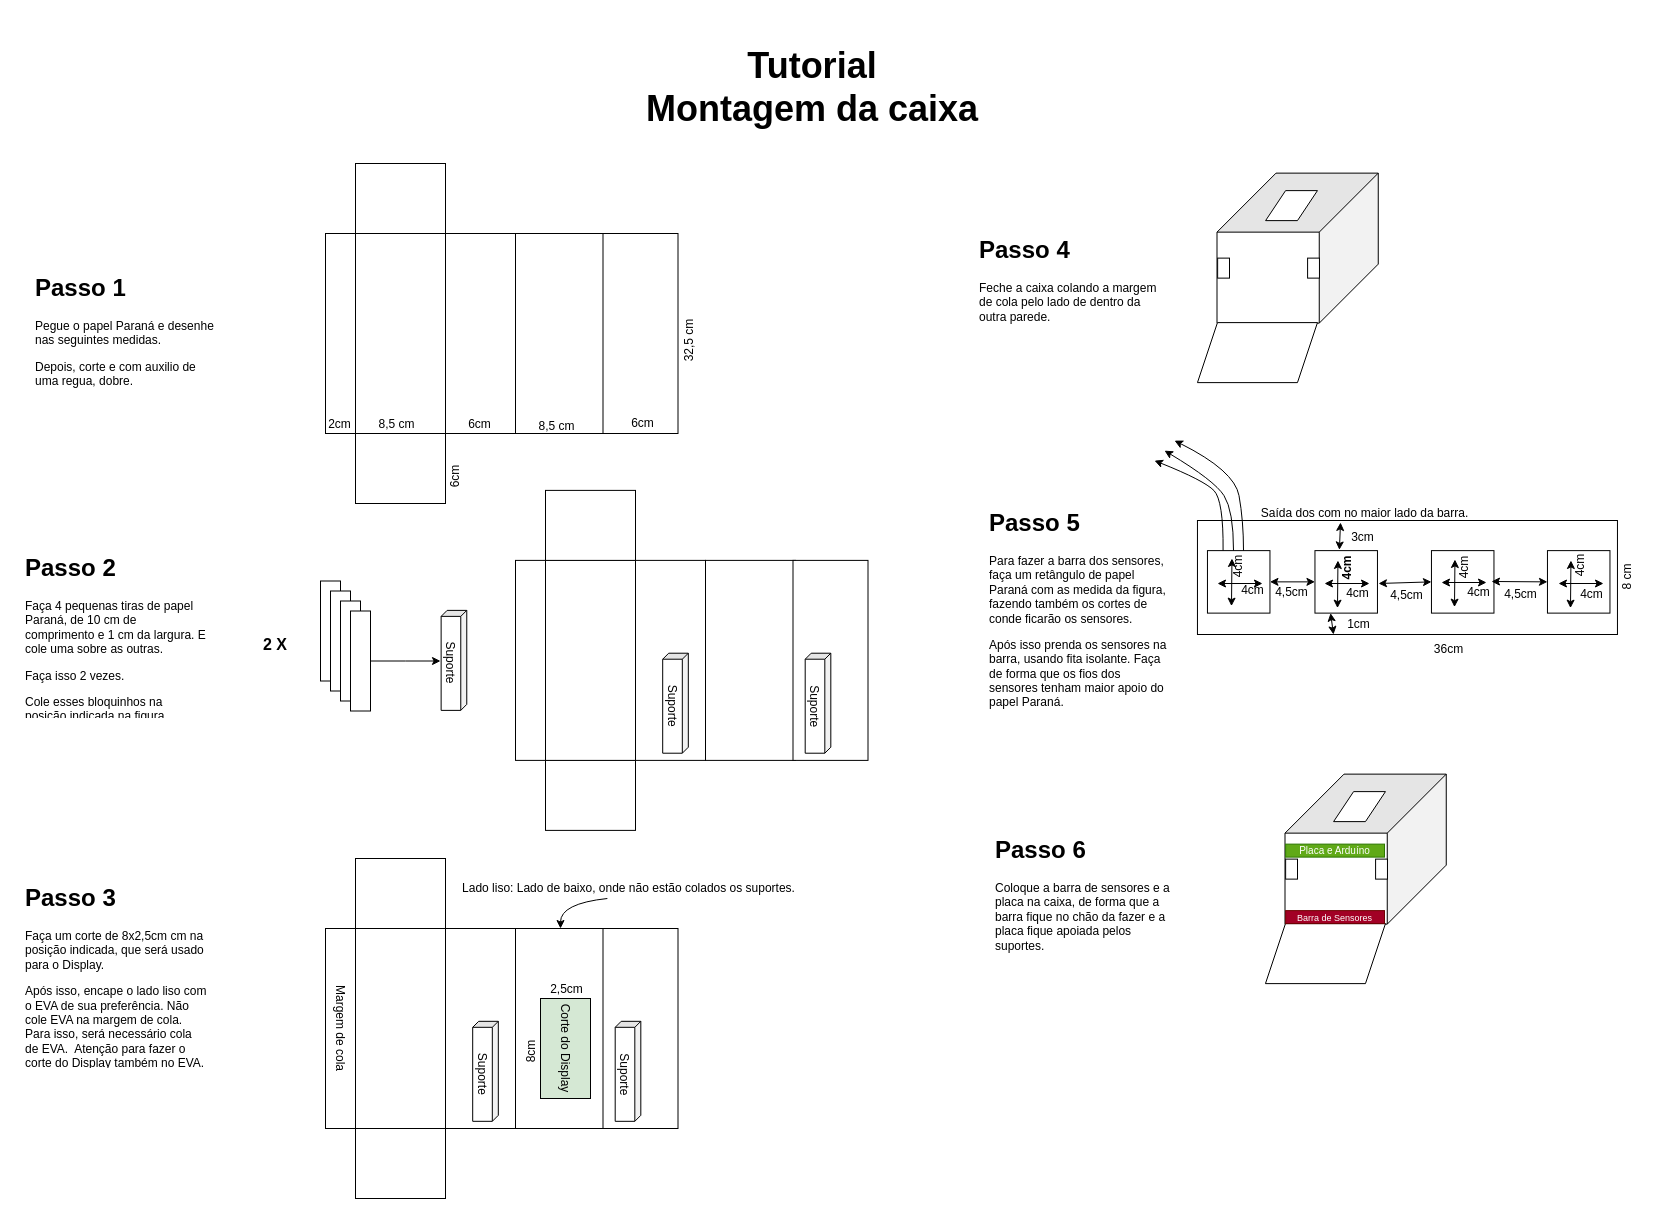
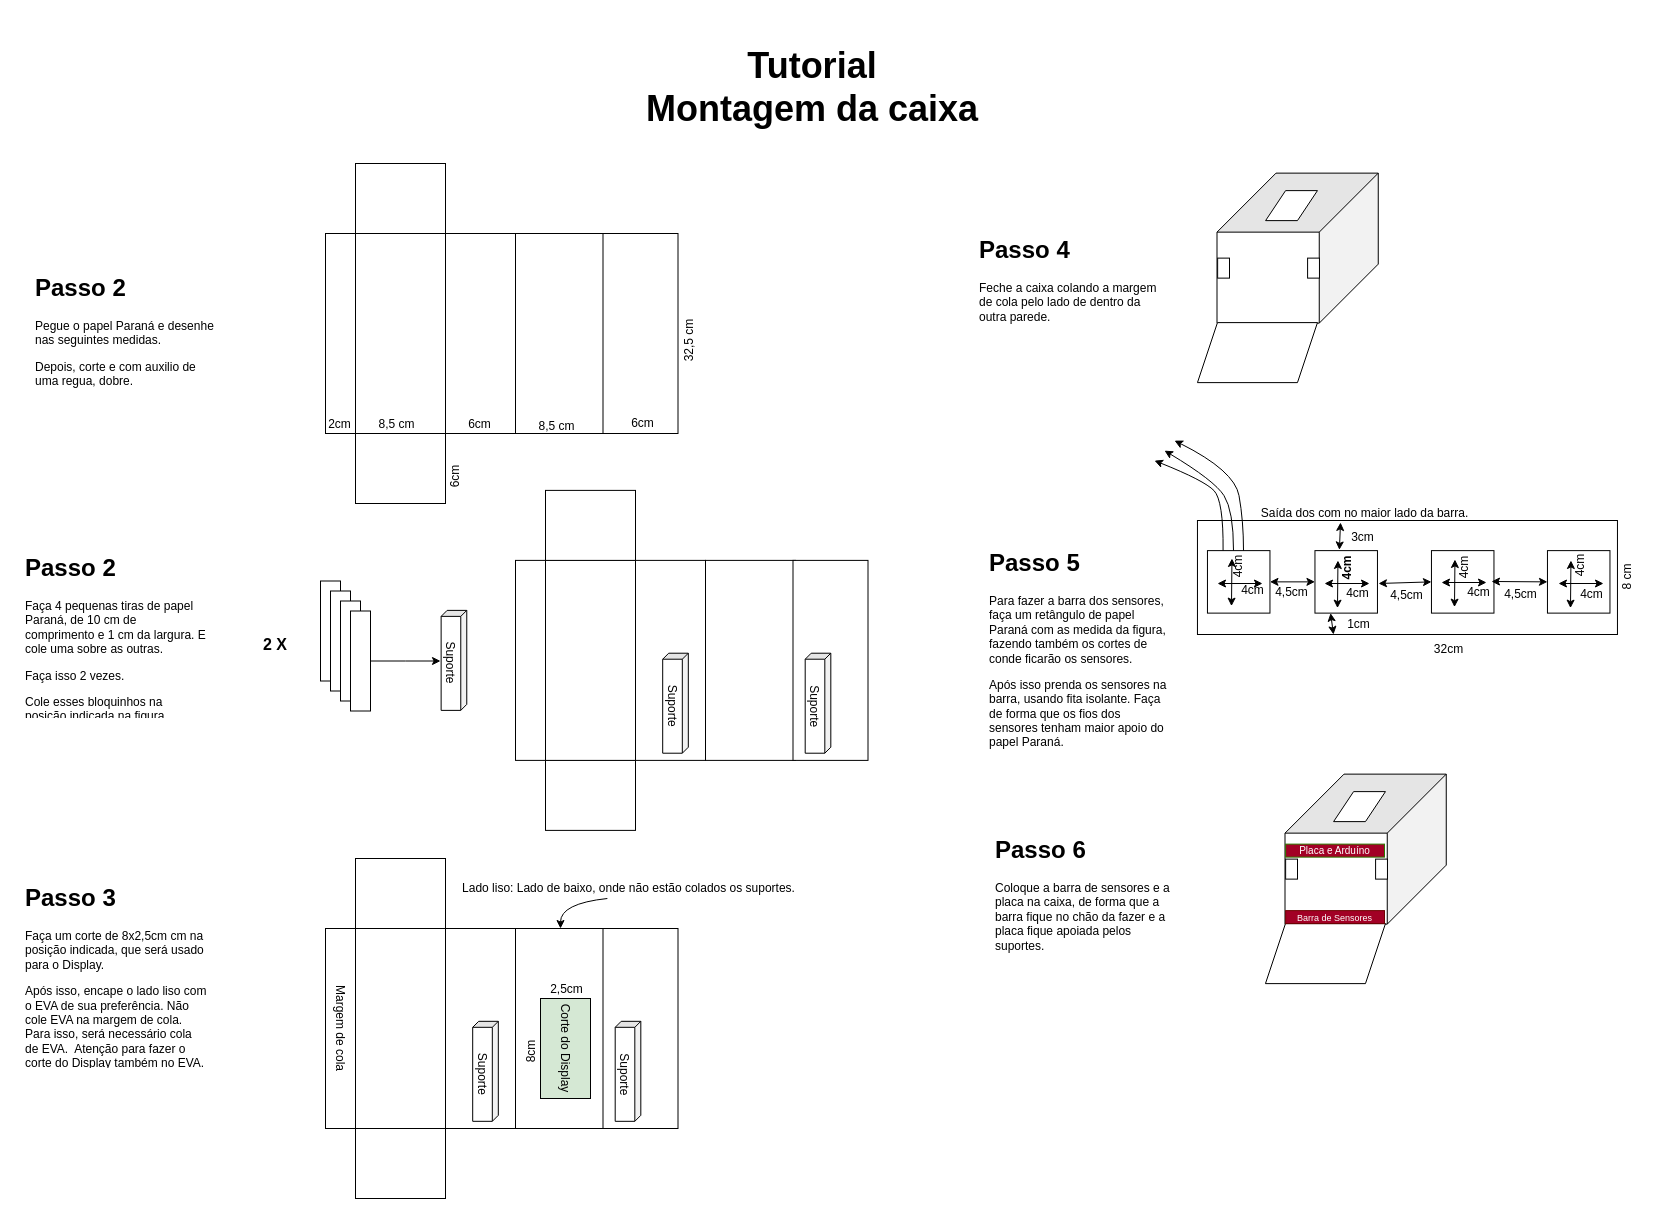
(127, 295) -> (127, 295)
(1080, 607) -> (1080, 647)
(1449, 650) -> (1449, 650)
(1335, 851) -> (1335, 851)
